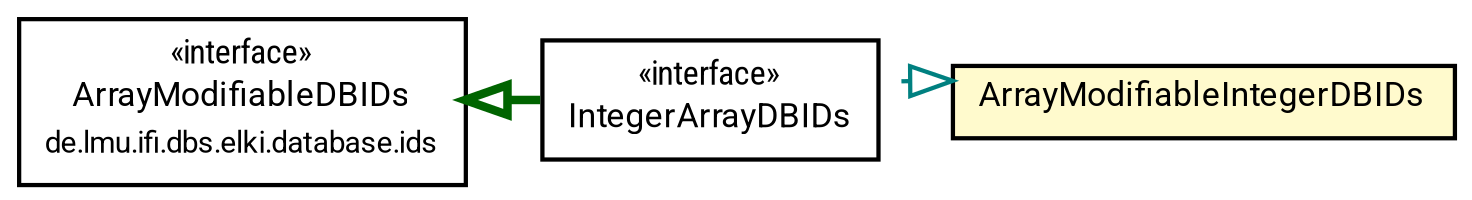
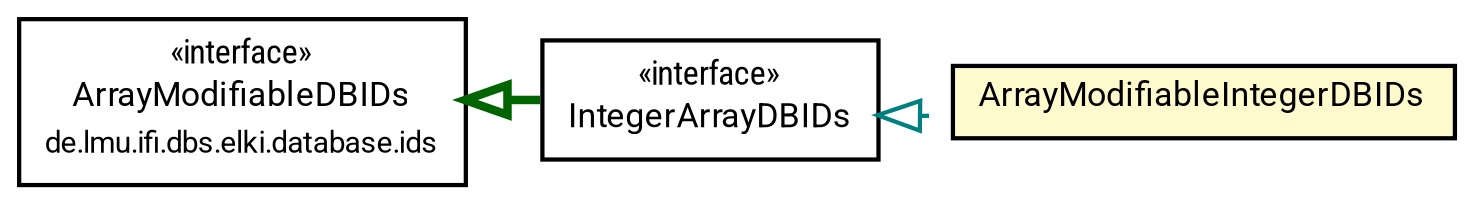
(894, 81) -> (937, 116)
